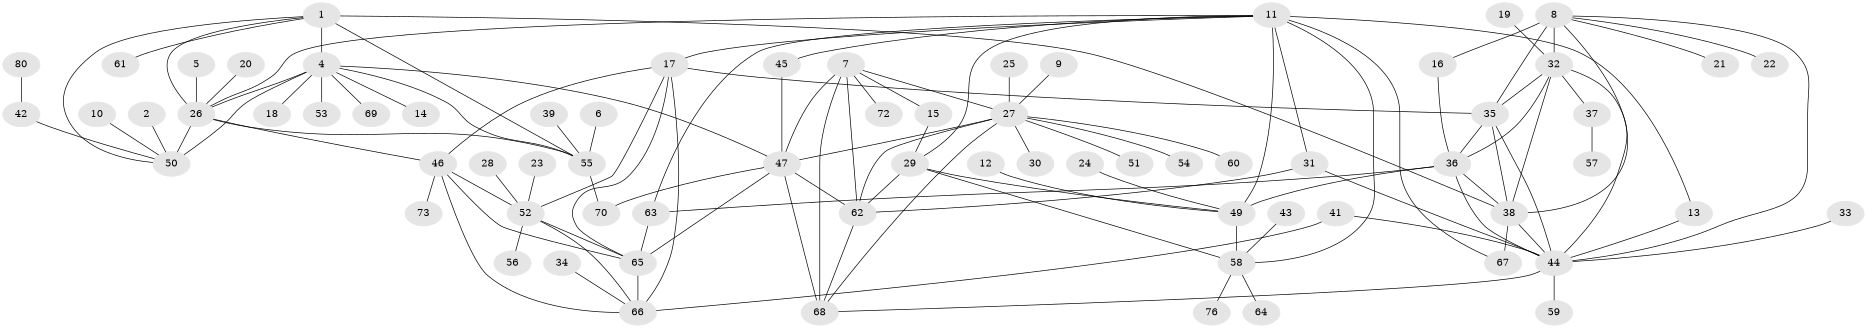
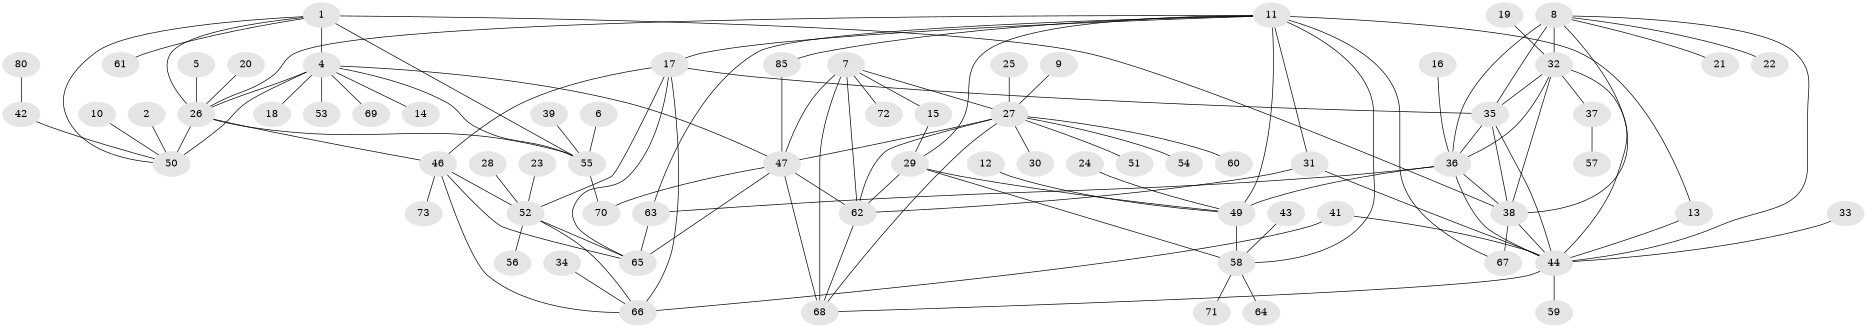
(1497, 41) -> (1481, 78)
(782, 65) -> (782, 65)
(638, 288) -> none
(1212, 313) -> (1212, 313)
